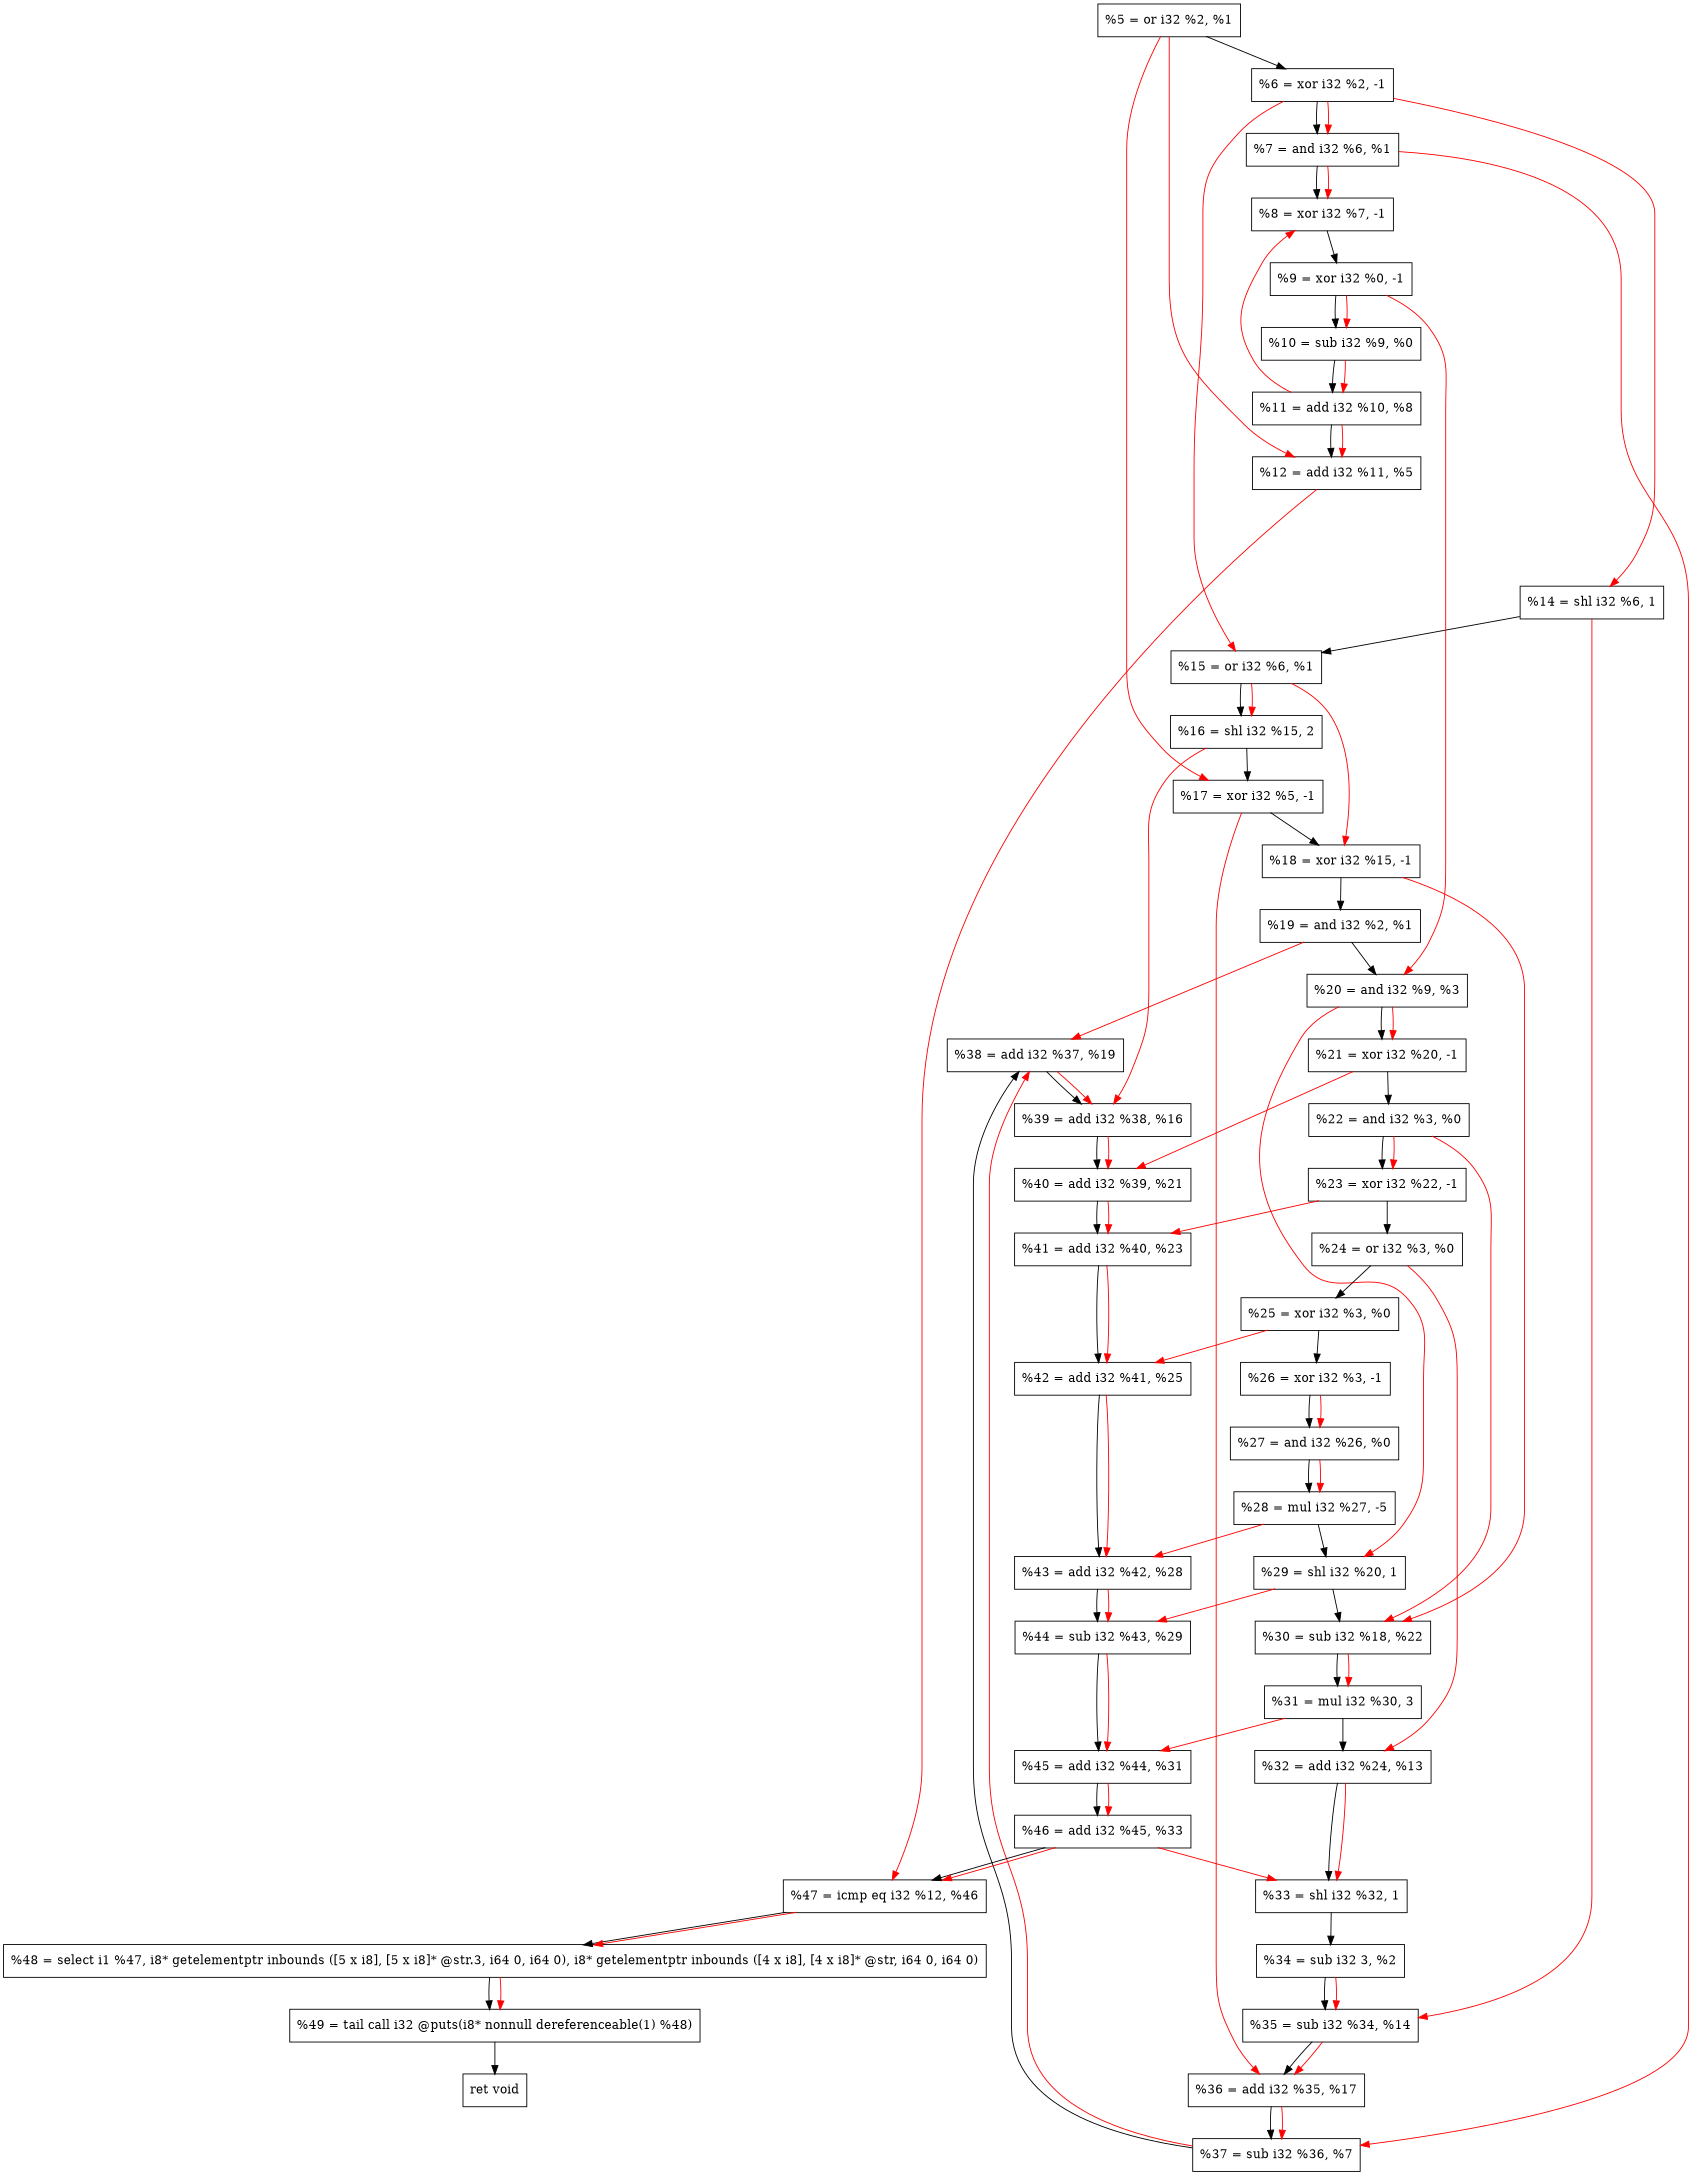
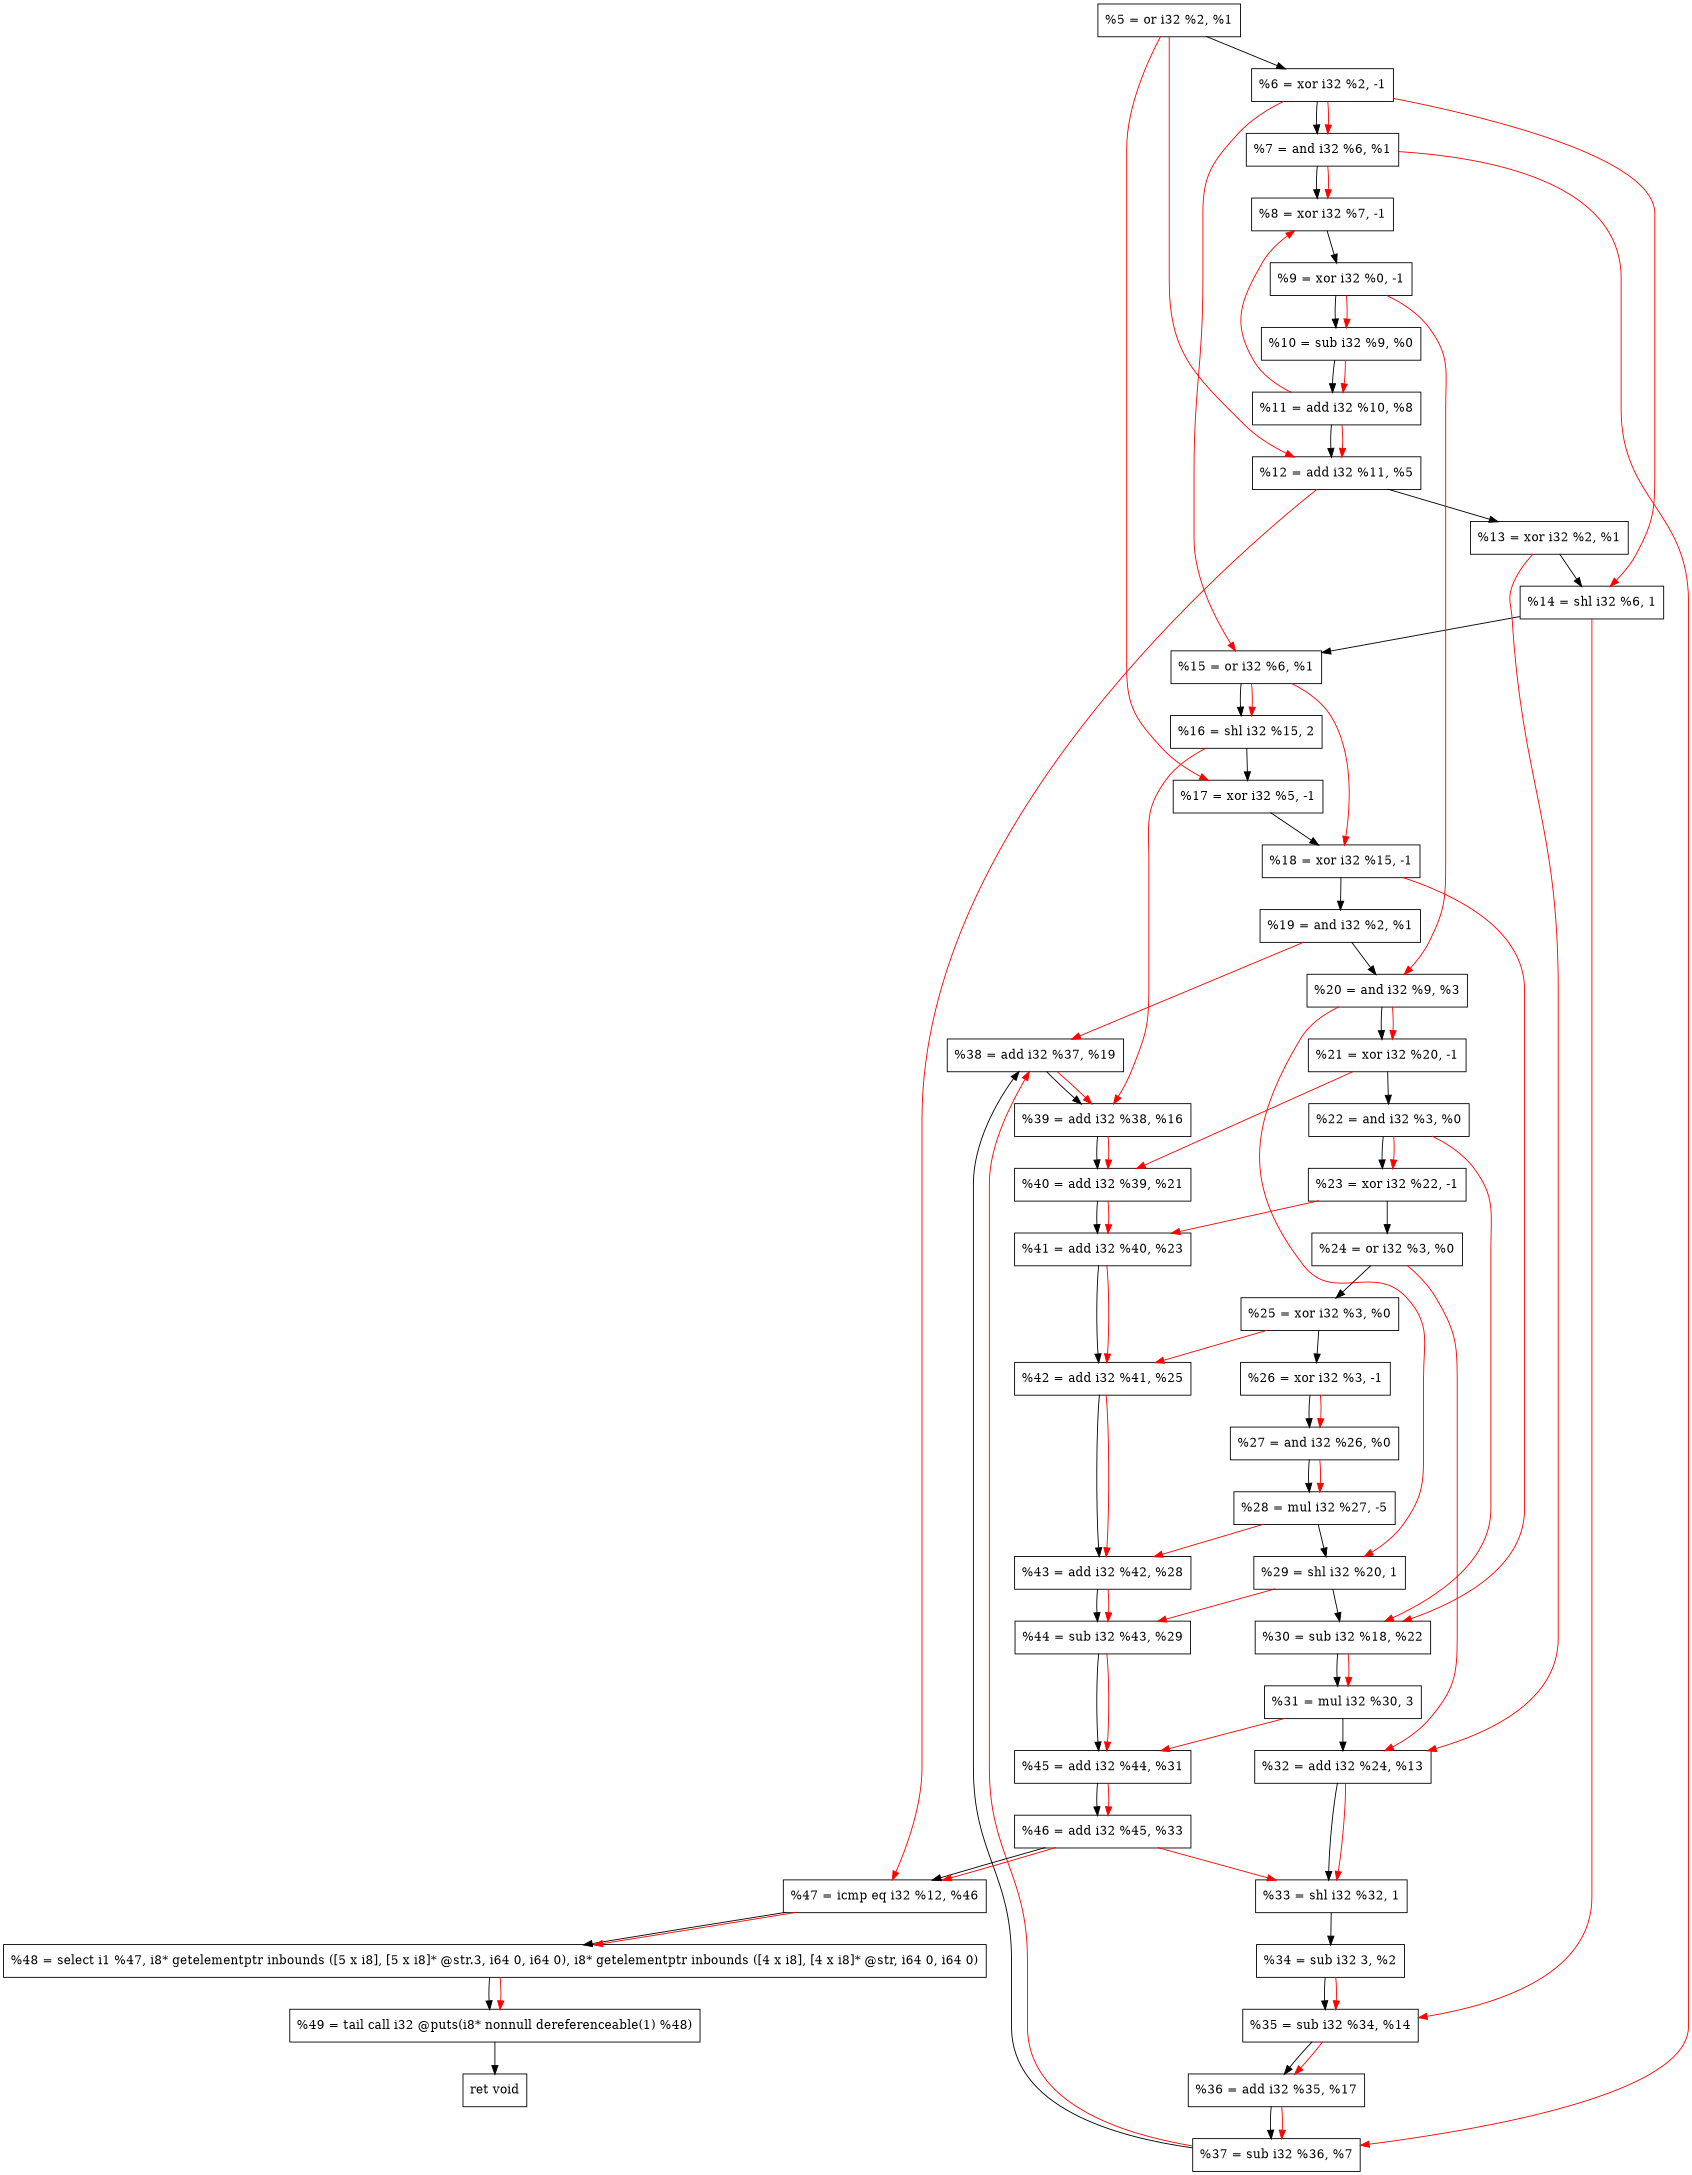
none -> (1549, 538)
(1216, 1443) -> none
